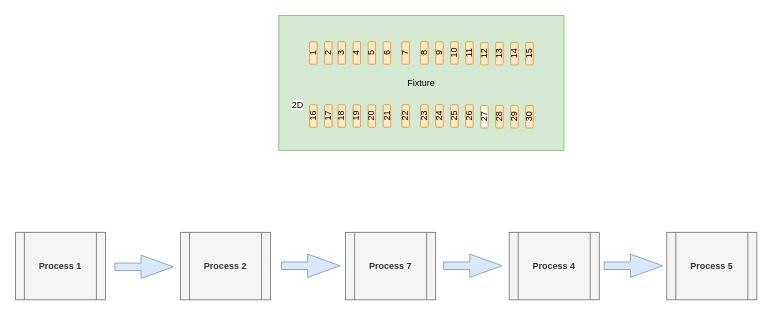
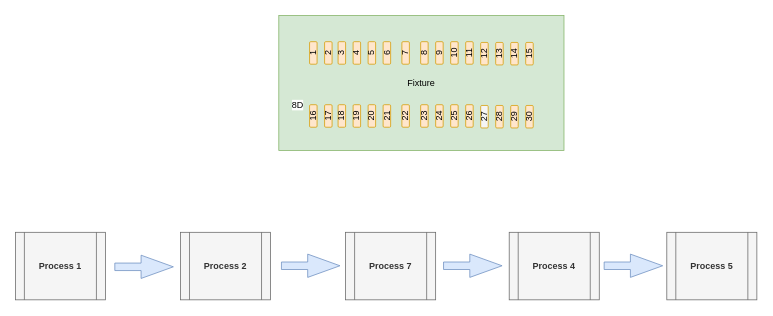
(298, 106) -> (298, 106)
